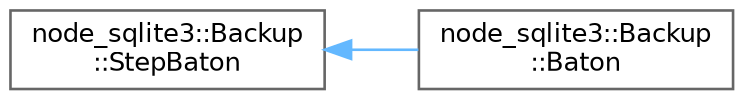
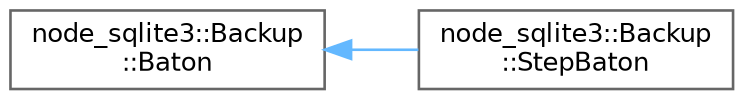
(385, 50) -> (385, 50)
